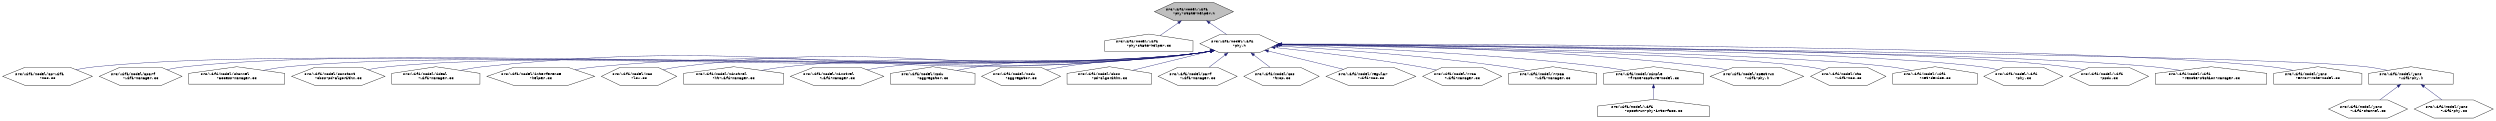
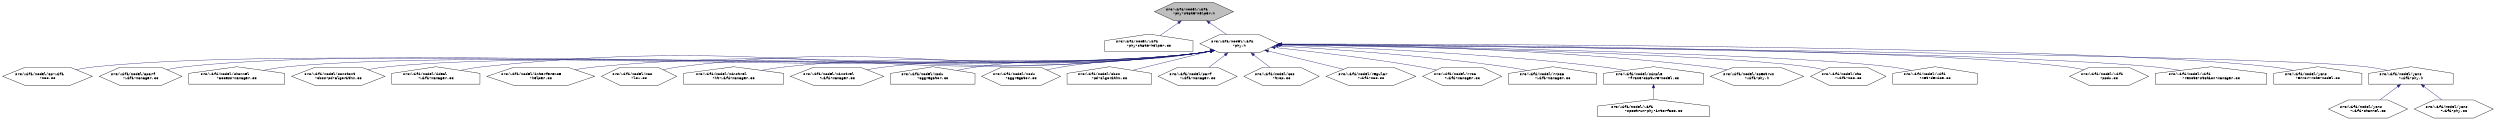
(2023, 76) -> none
